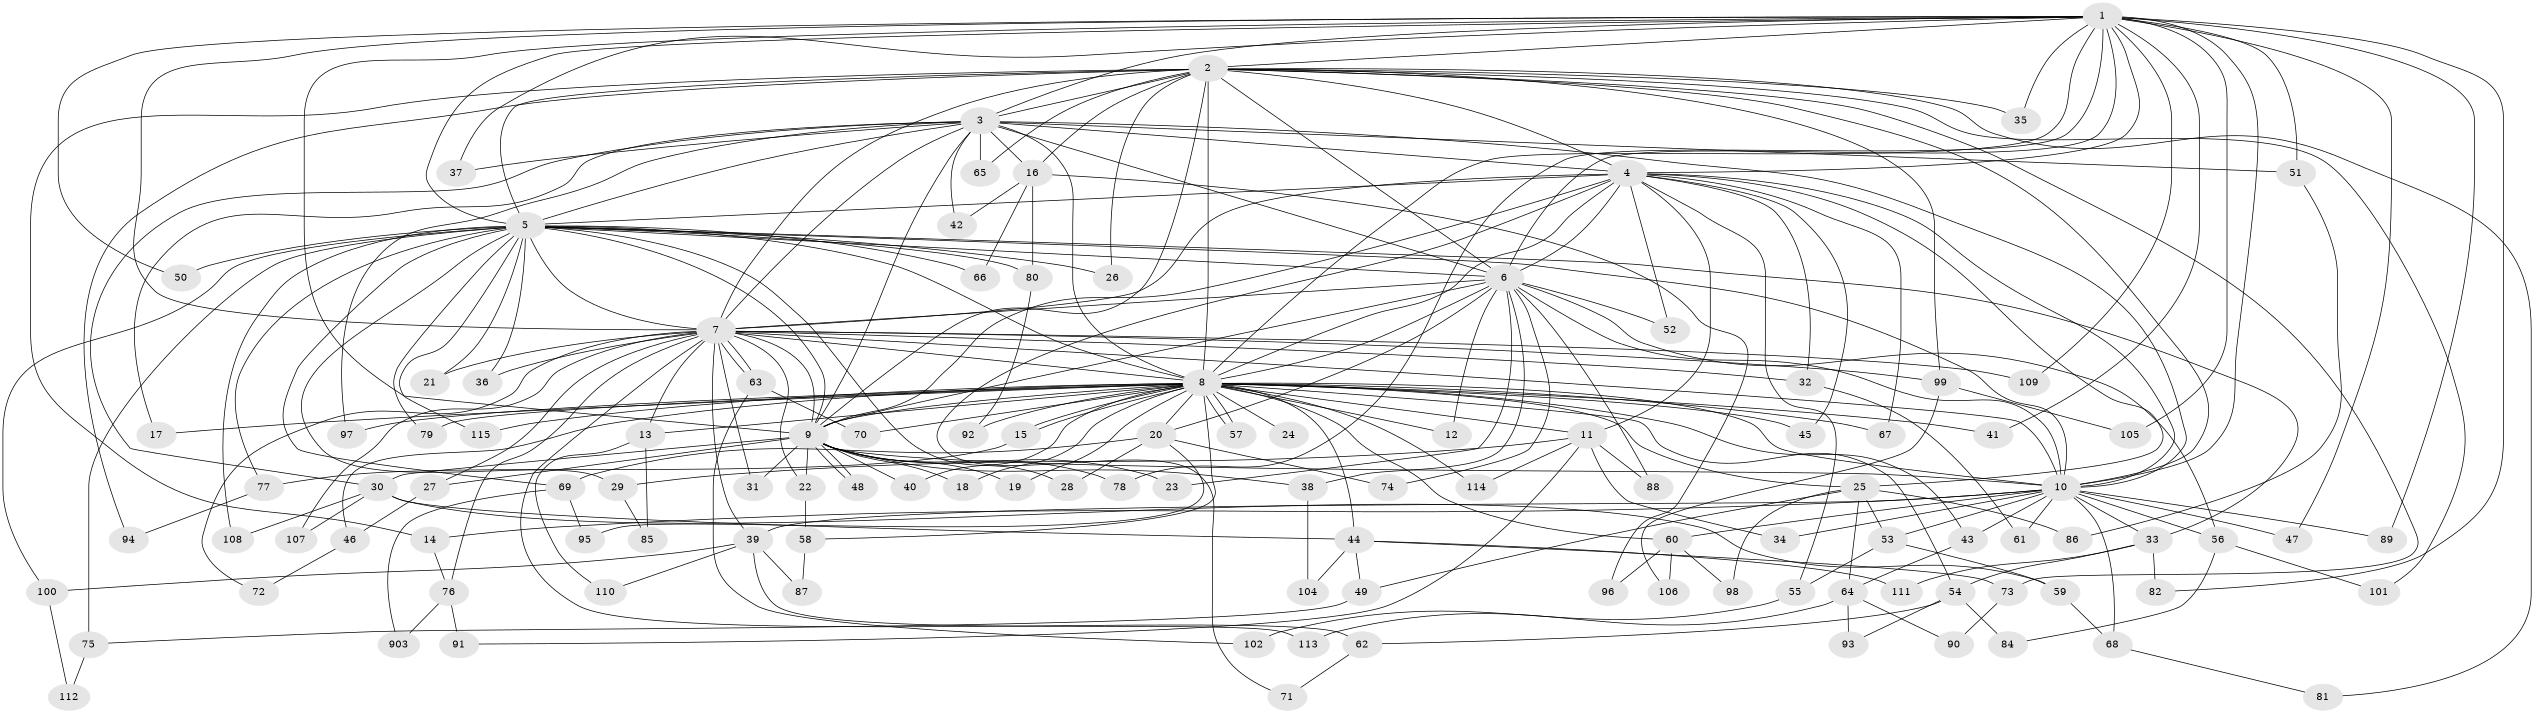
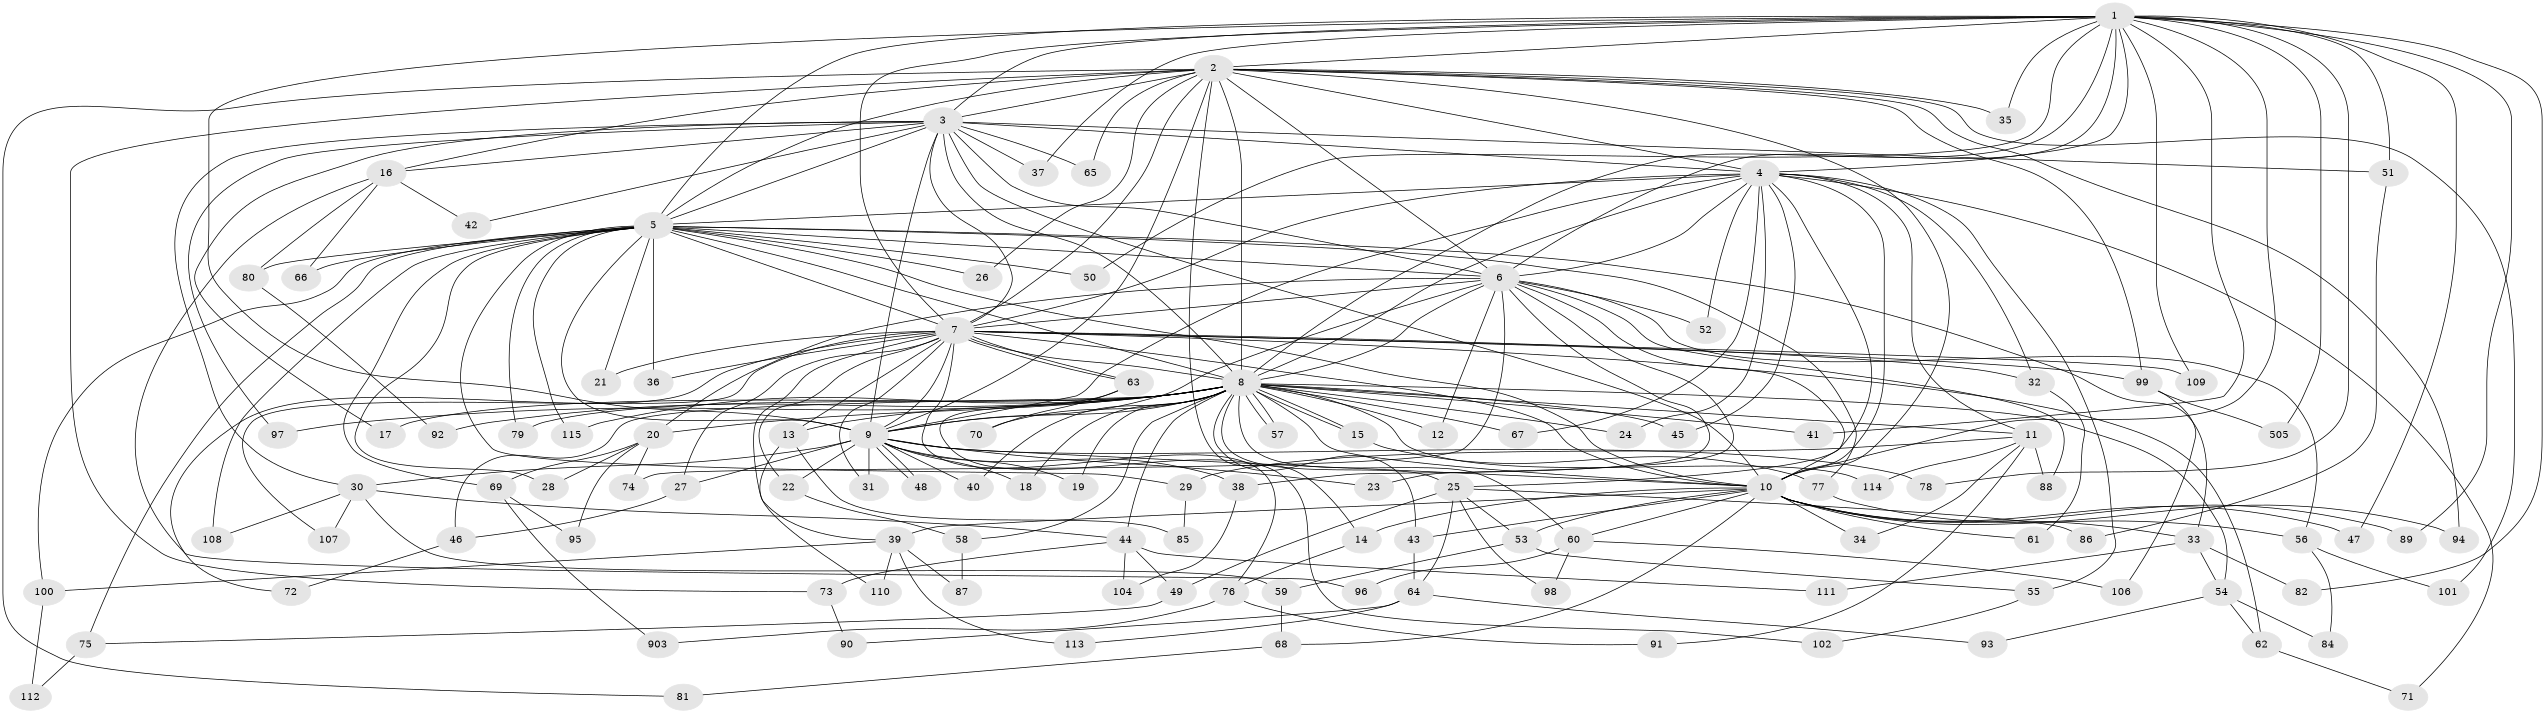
none -> (1757, 342)
(2130, 435) -> (2279, 435)
